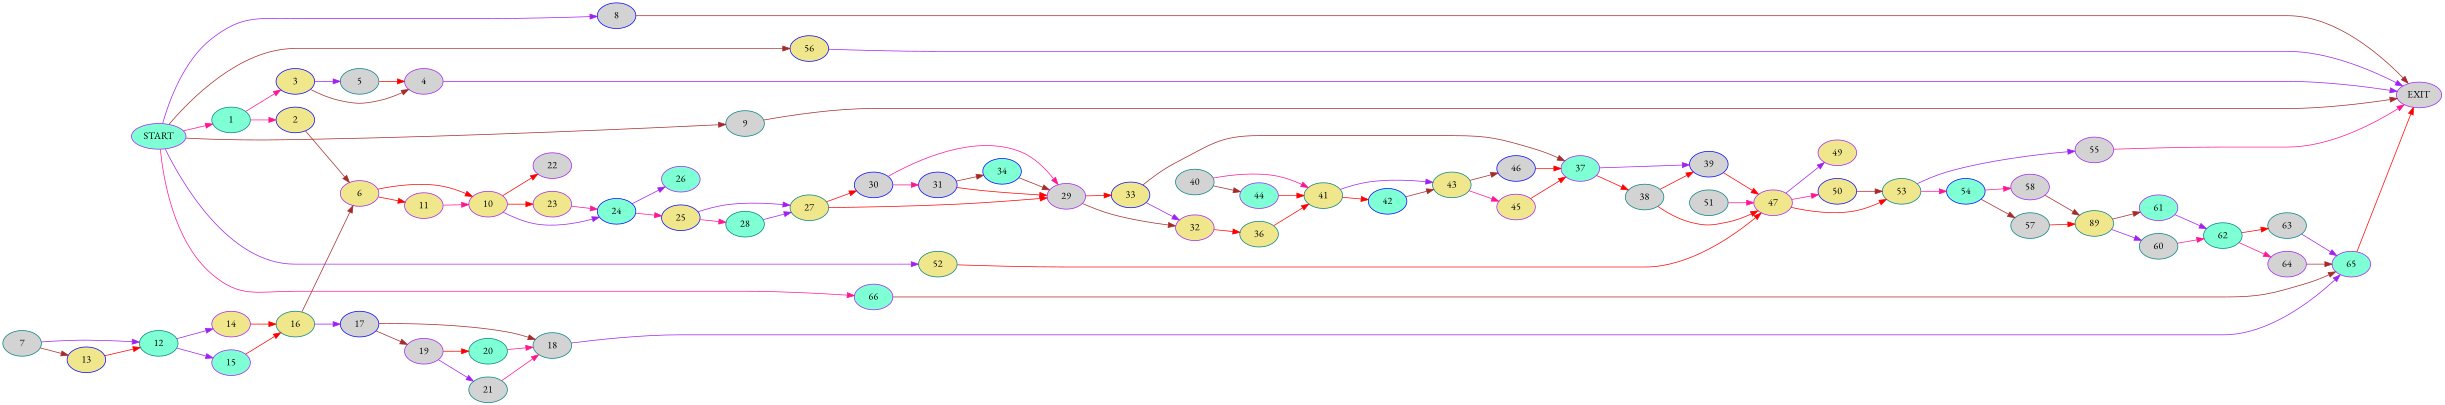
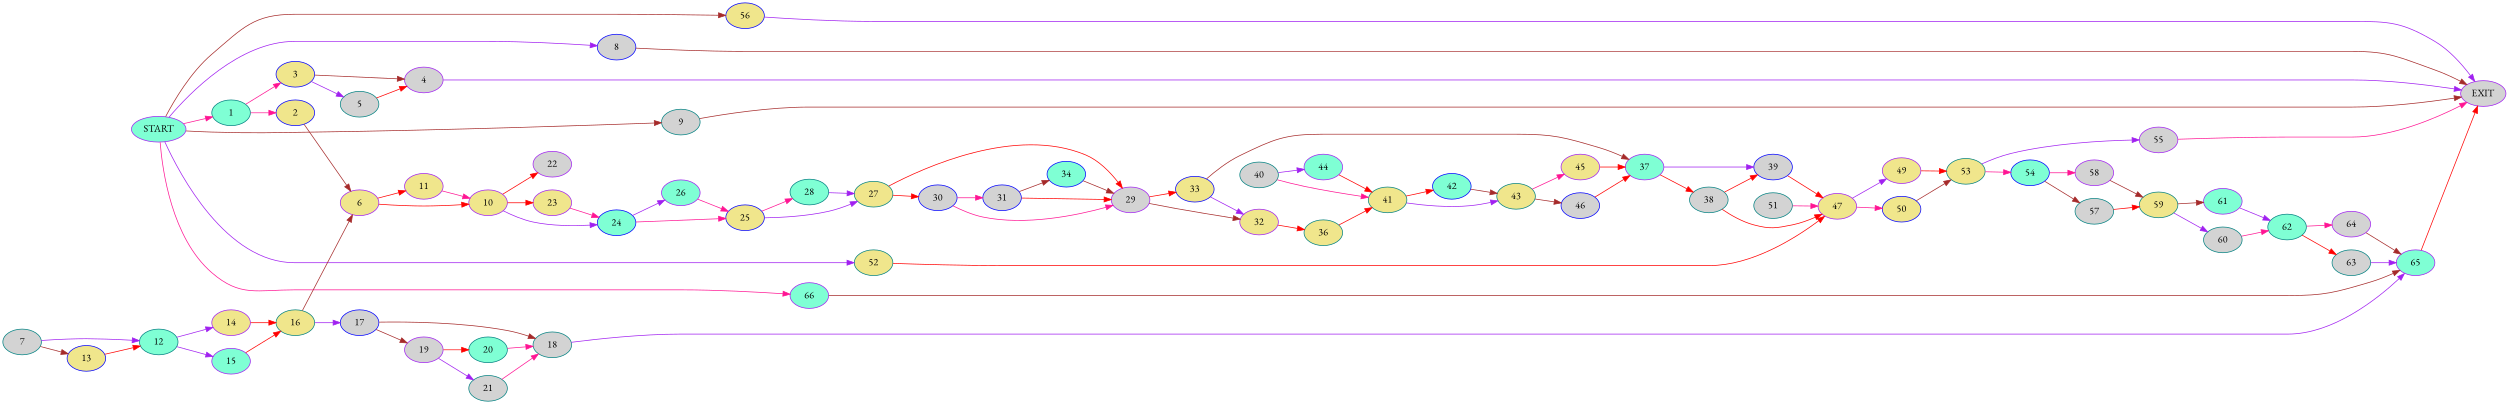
(1223, 188) -> (1288, 171)
none -> (710, 204)
(1836, 213) -> (1930, 171)
(2094, 223) -> (2159, 205)
